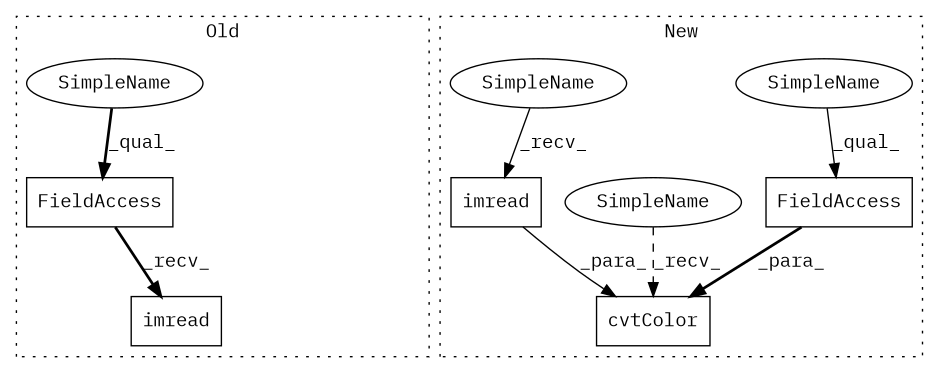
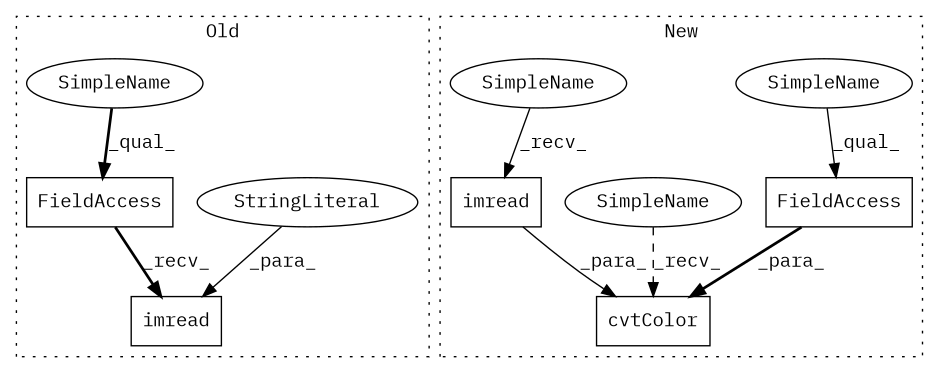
none -> (308, 202)
